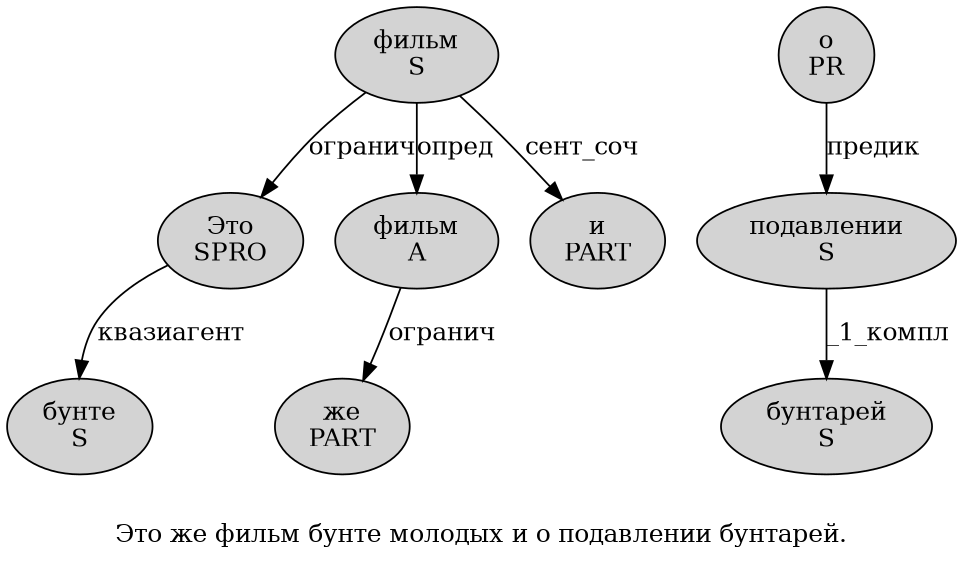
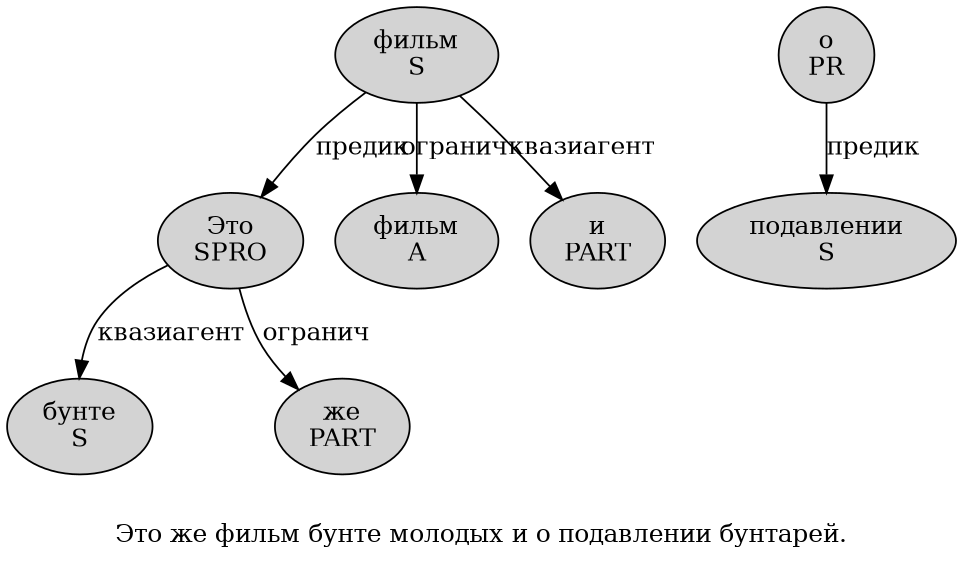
(363, 148) -> (363, 148)
(455, 148) -> (455, 148)
(582, 148) -> (582, 148)
(386, 326) -> (256, 336)
(827, 427) -> none
